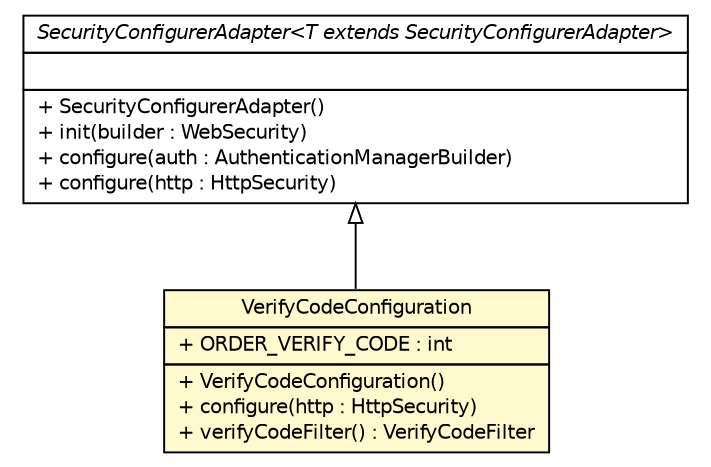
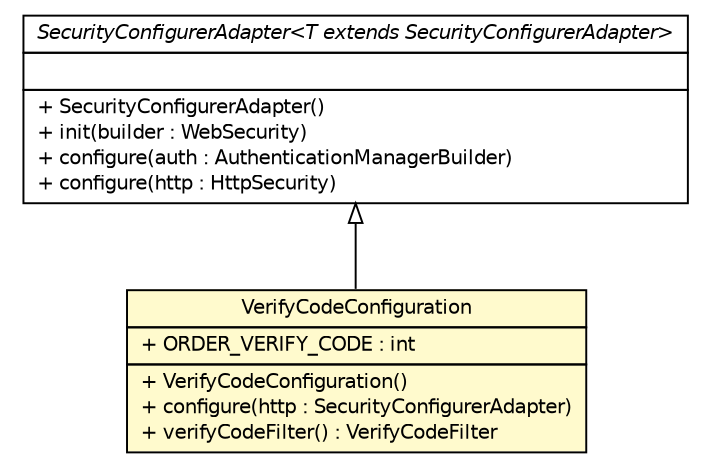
(328, 407) -> (357, 407)
